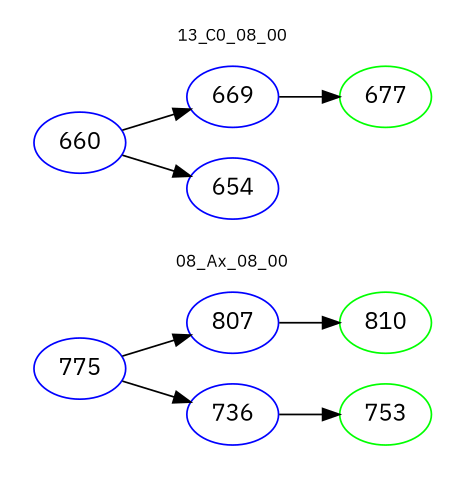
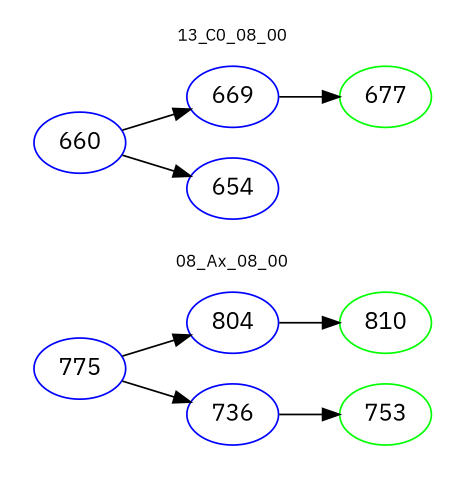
(233, 323) -> (233, 323)
